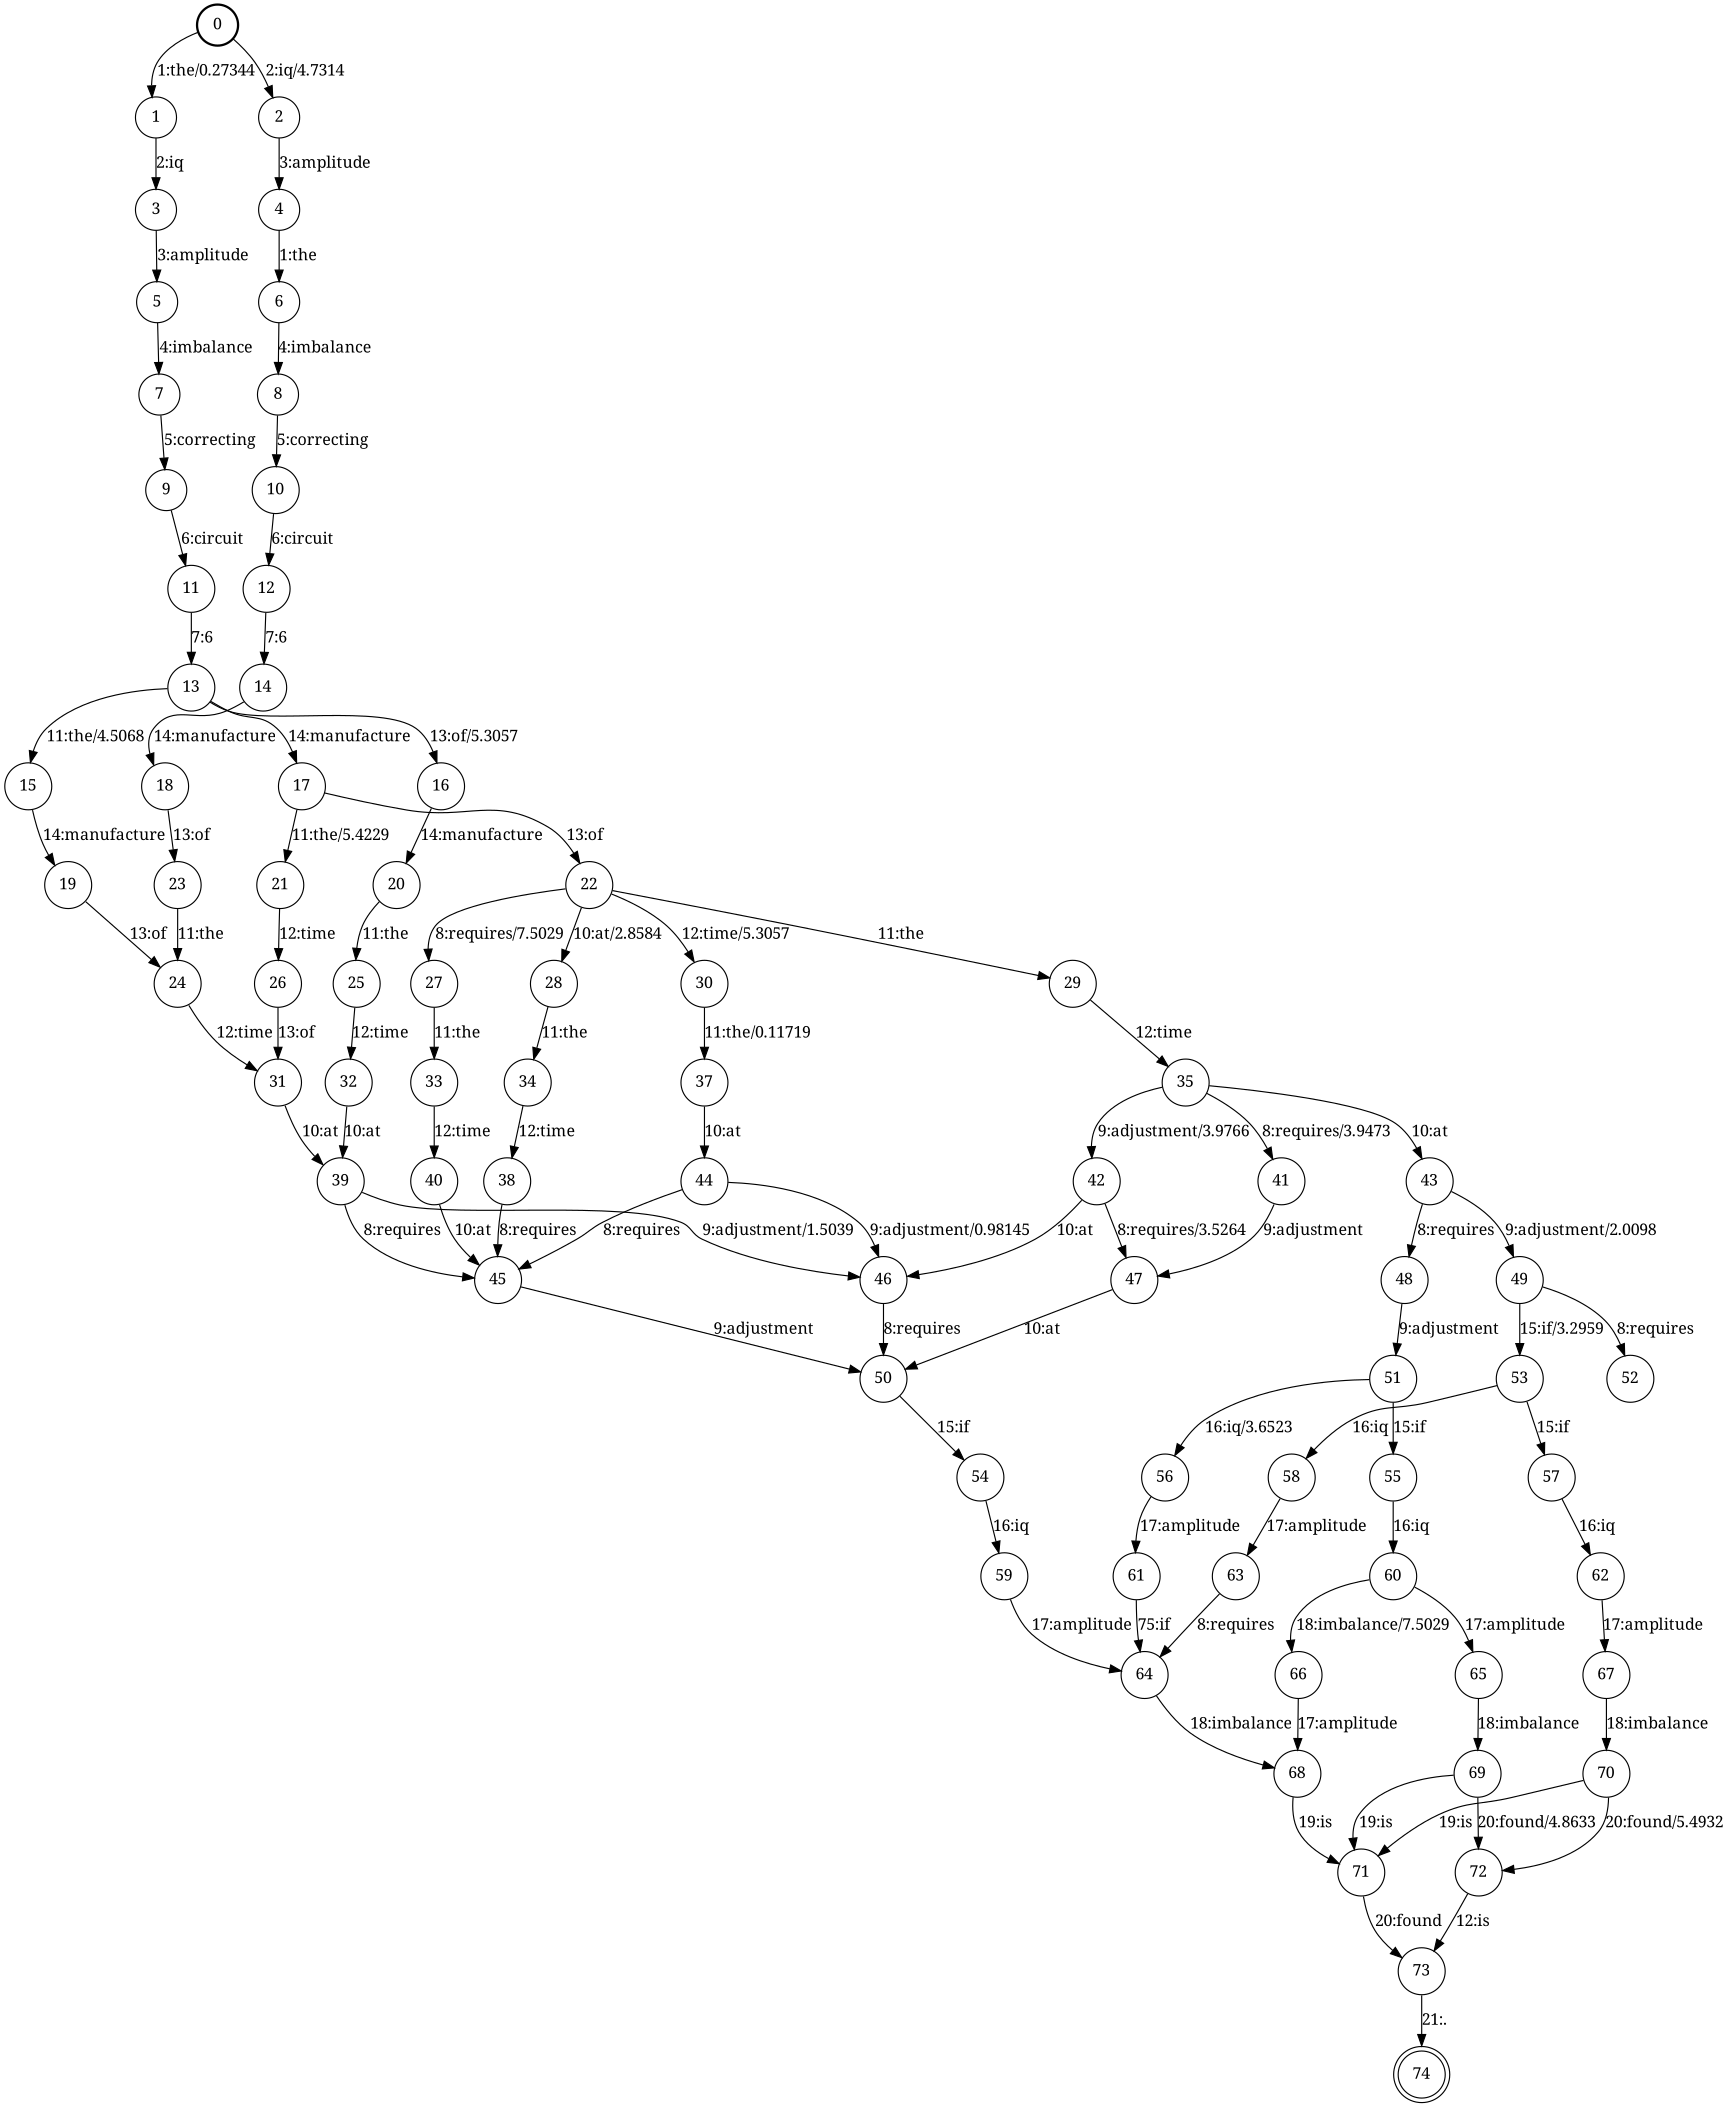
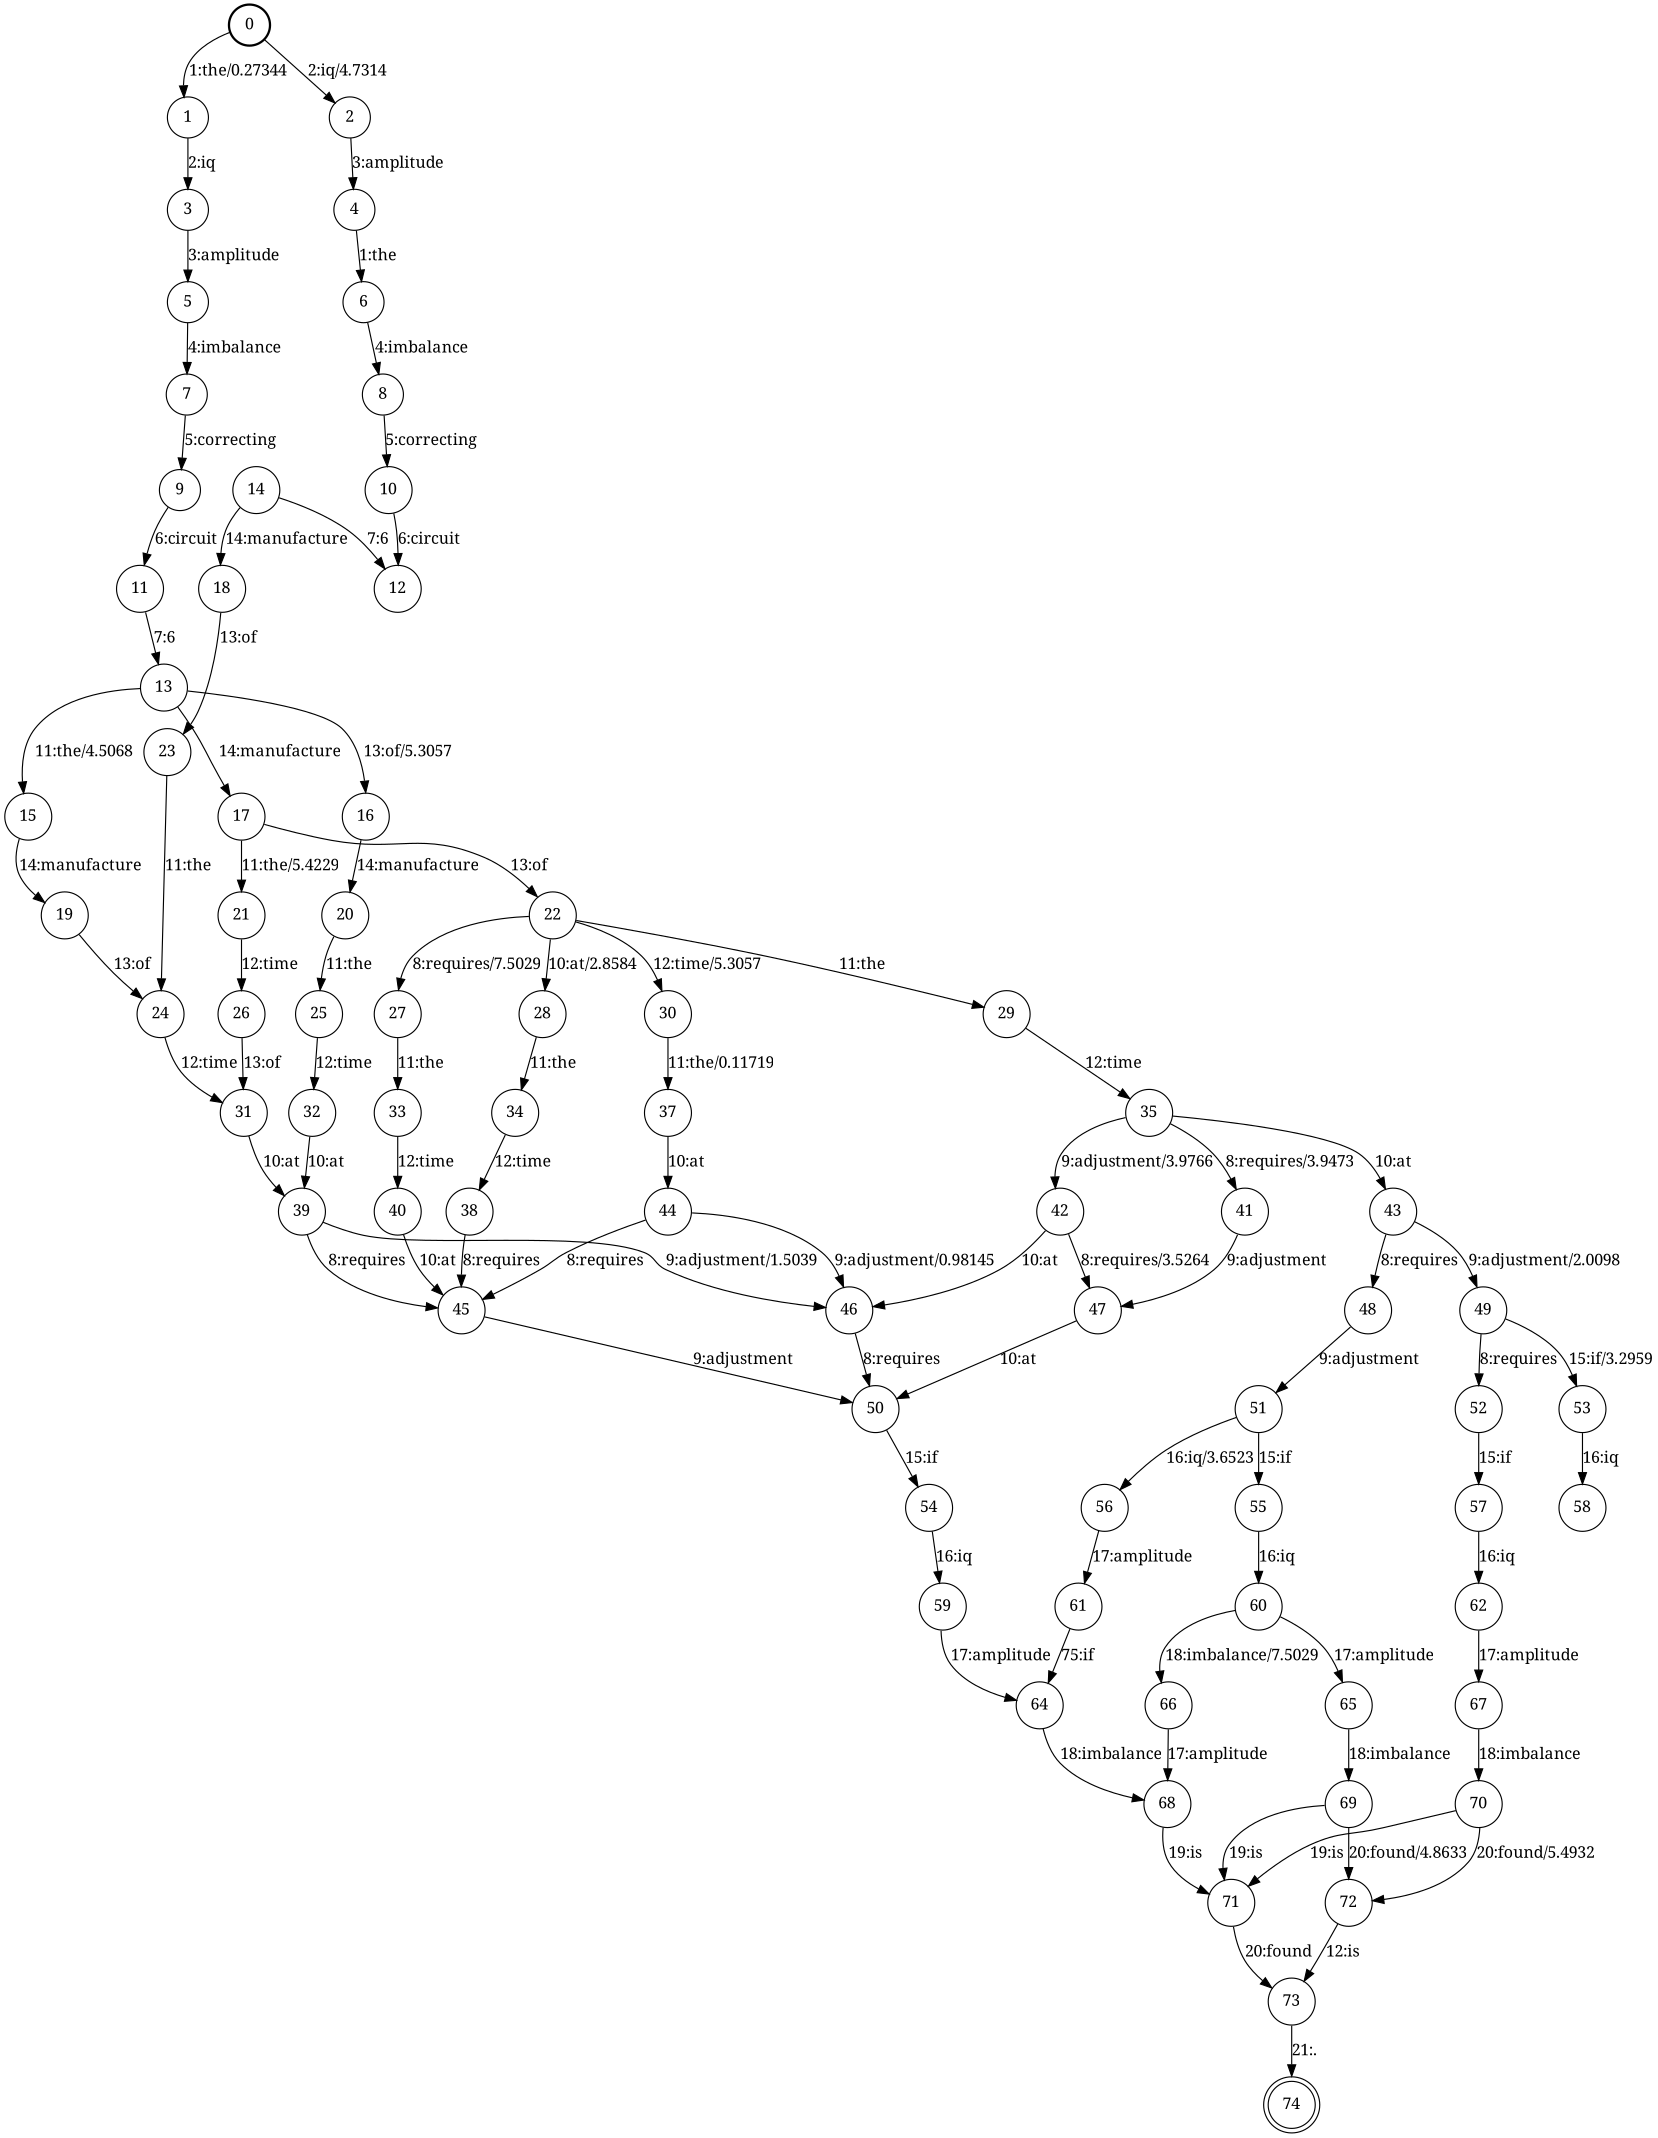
(265, 633) -> (333, 521)
(1534, 1423) -> (1479, 1453)
(1236, 1576) -> none
